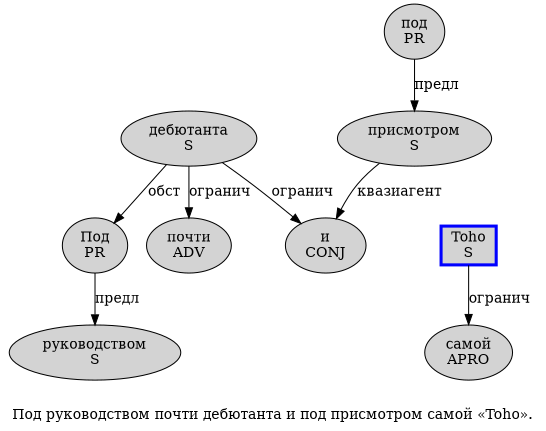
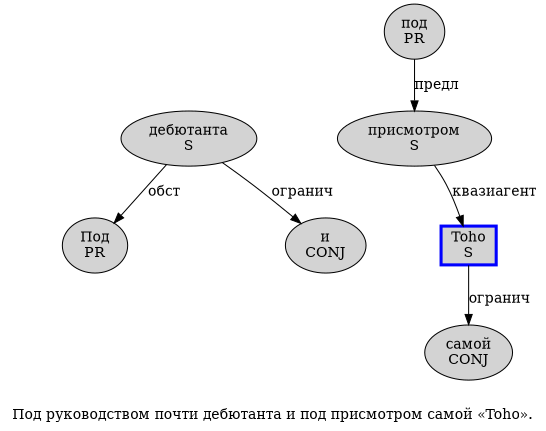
(358, 184) -> (449, 190)
(189, 245) -> none
(95, 353) -> none
(469, 353) -> (469, 353)
